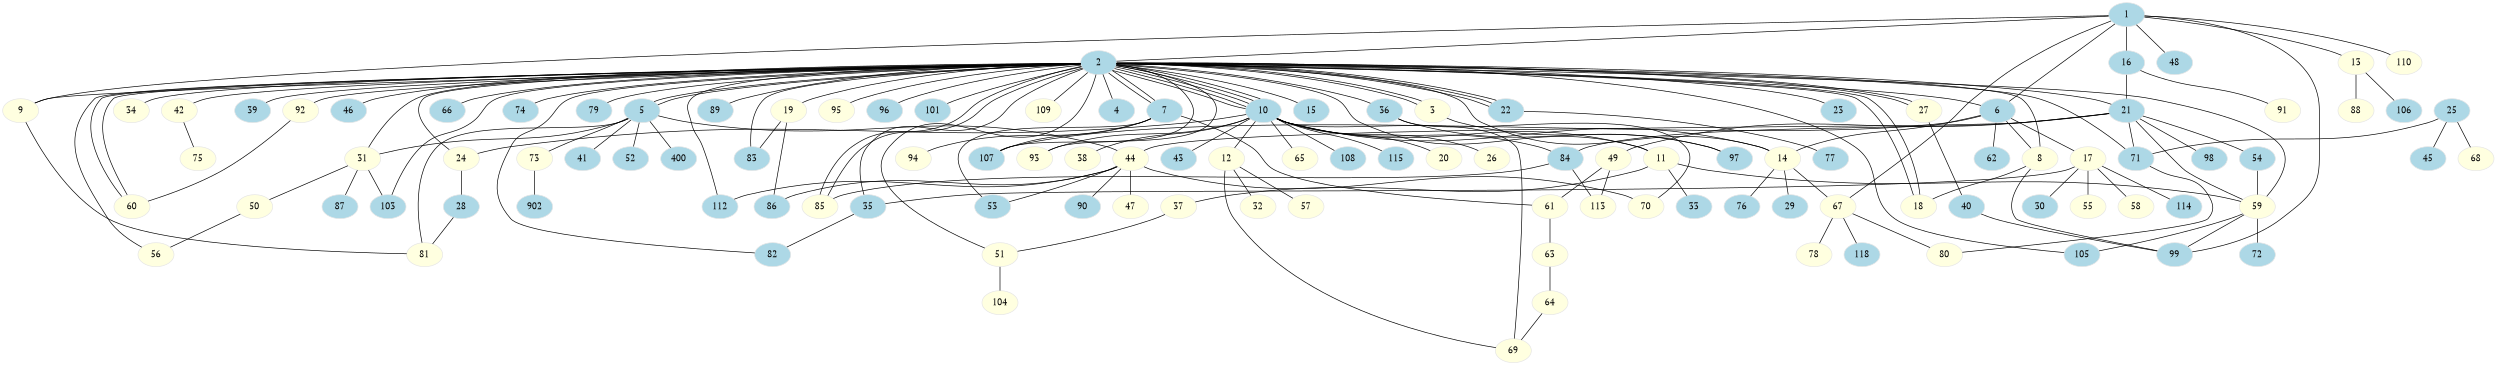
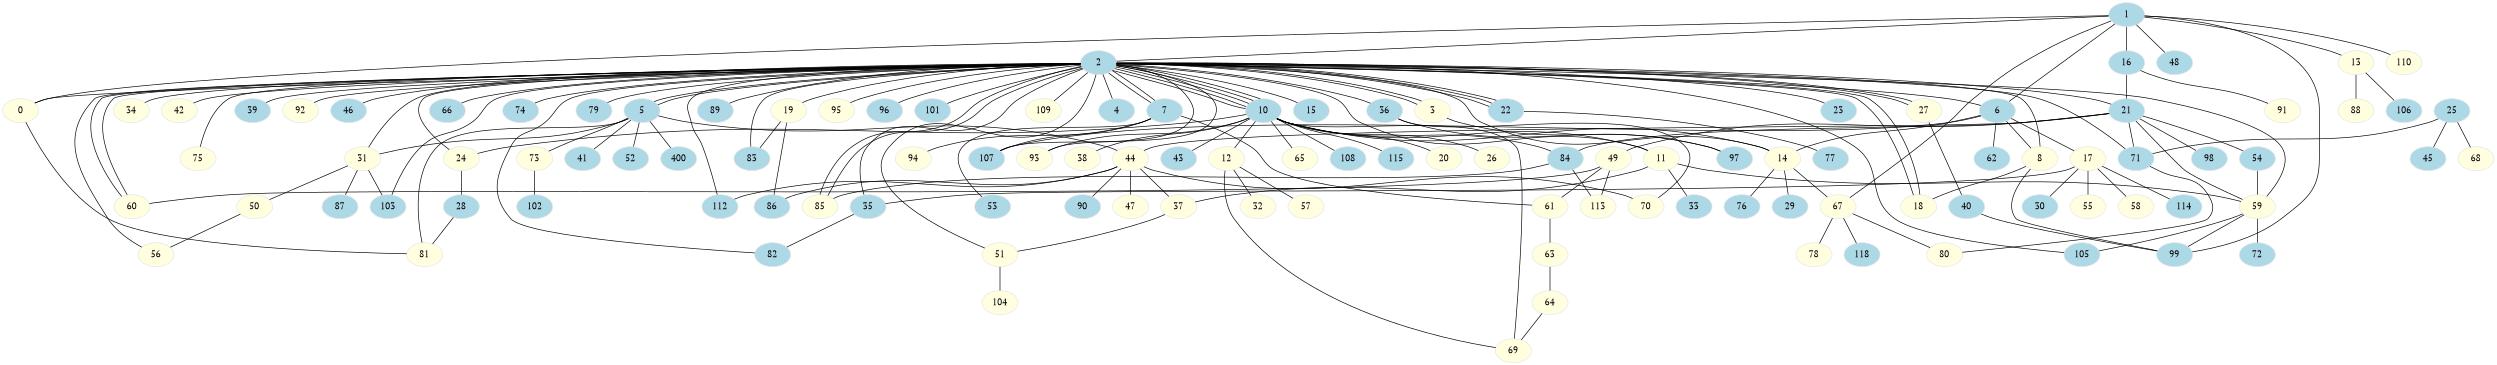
(21, 111) -> (21, 111)
(189, 135) -> (625, 73)
(224, 169) -> (911, 192)
(1063, 186) -> (1155, 183)
(535, 207) -> (535, 207)
